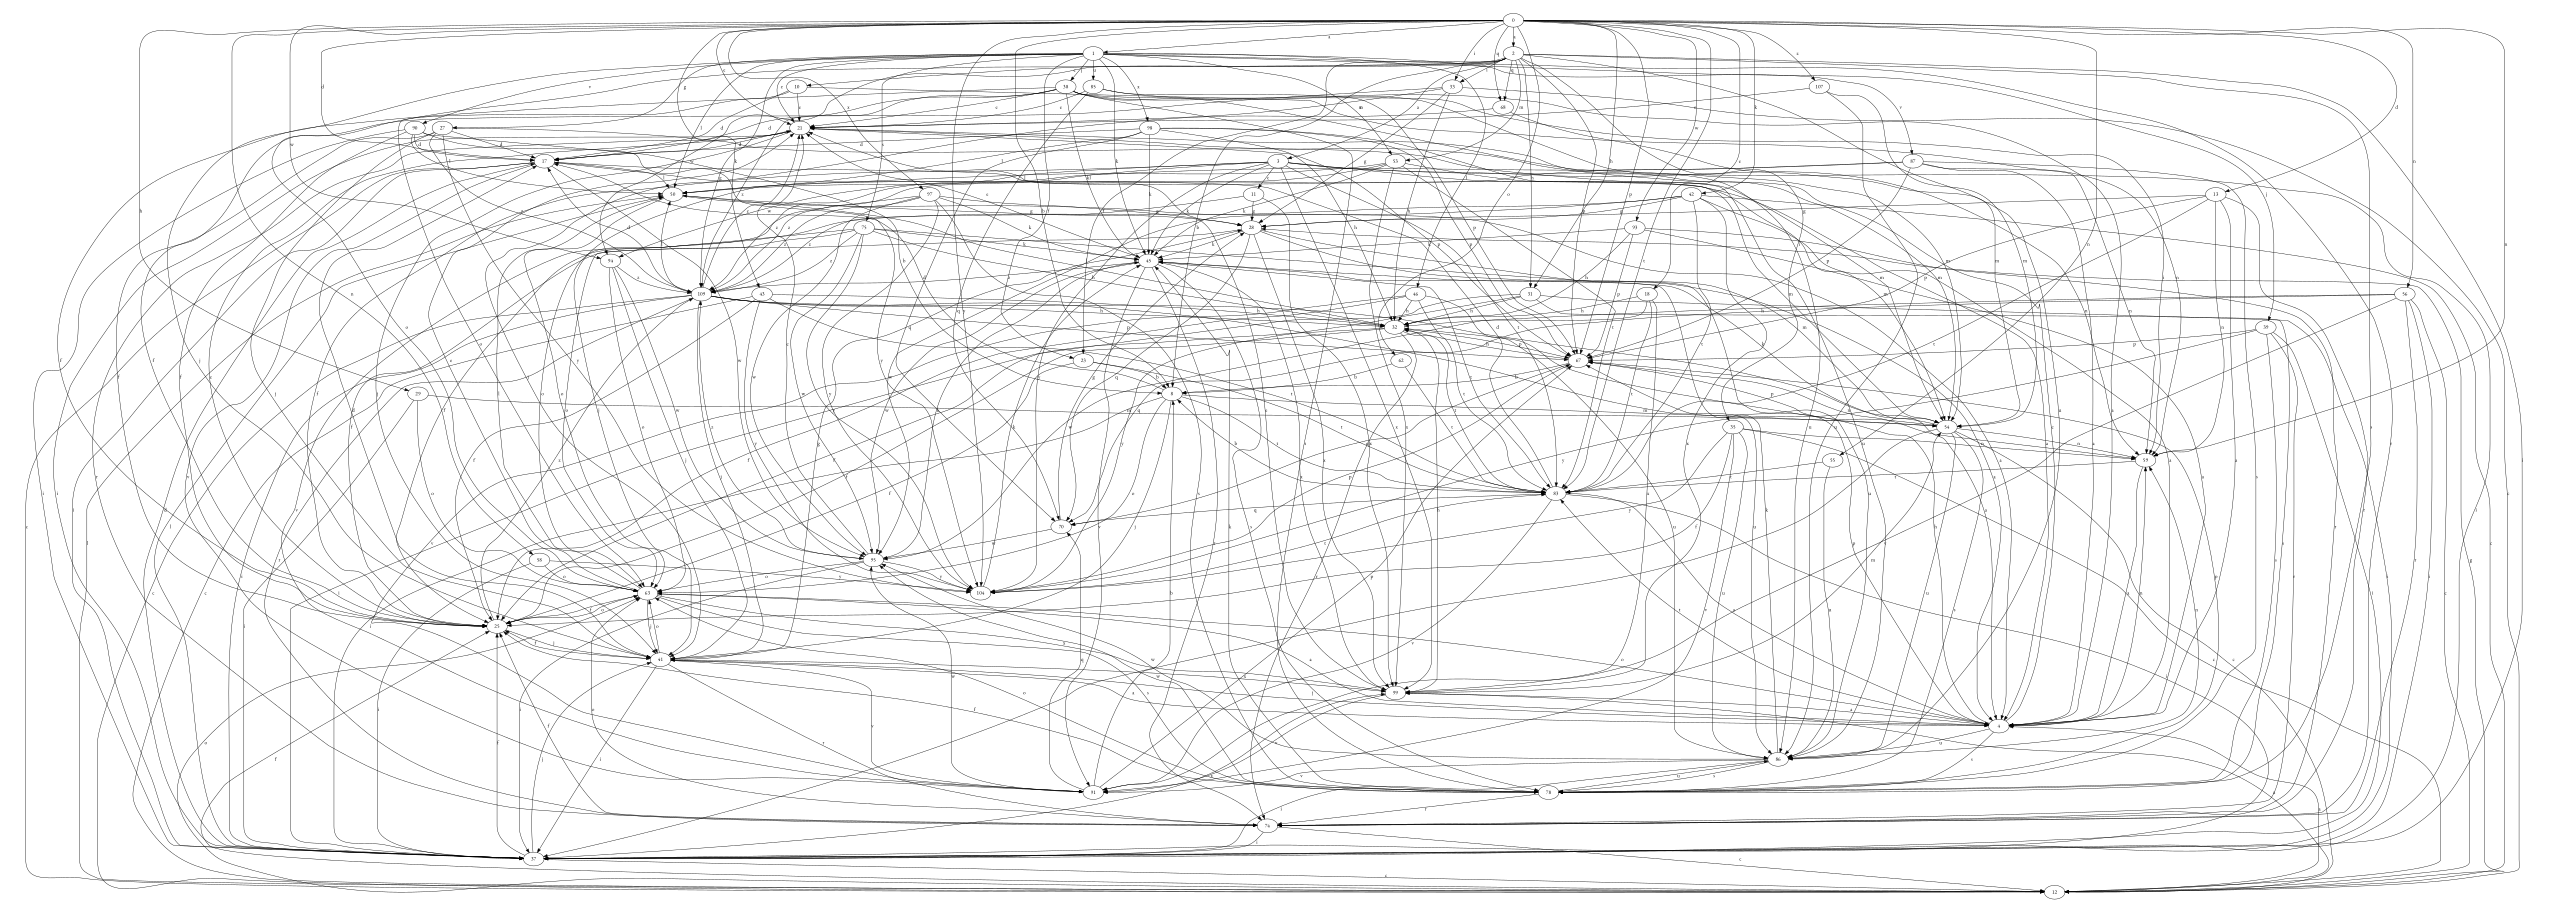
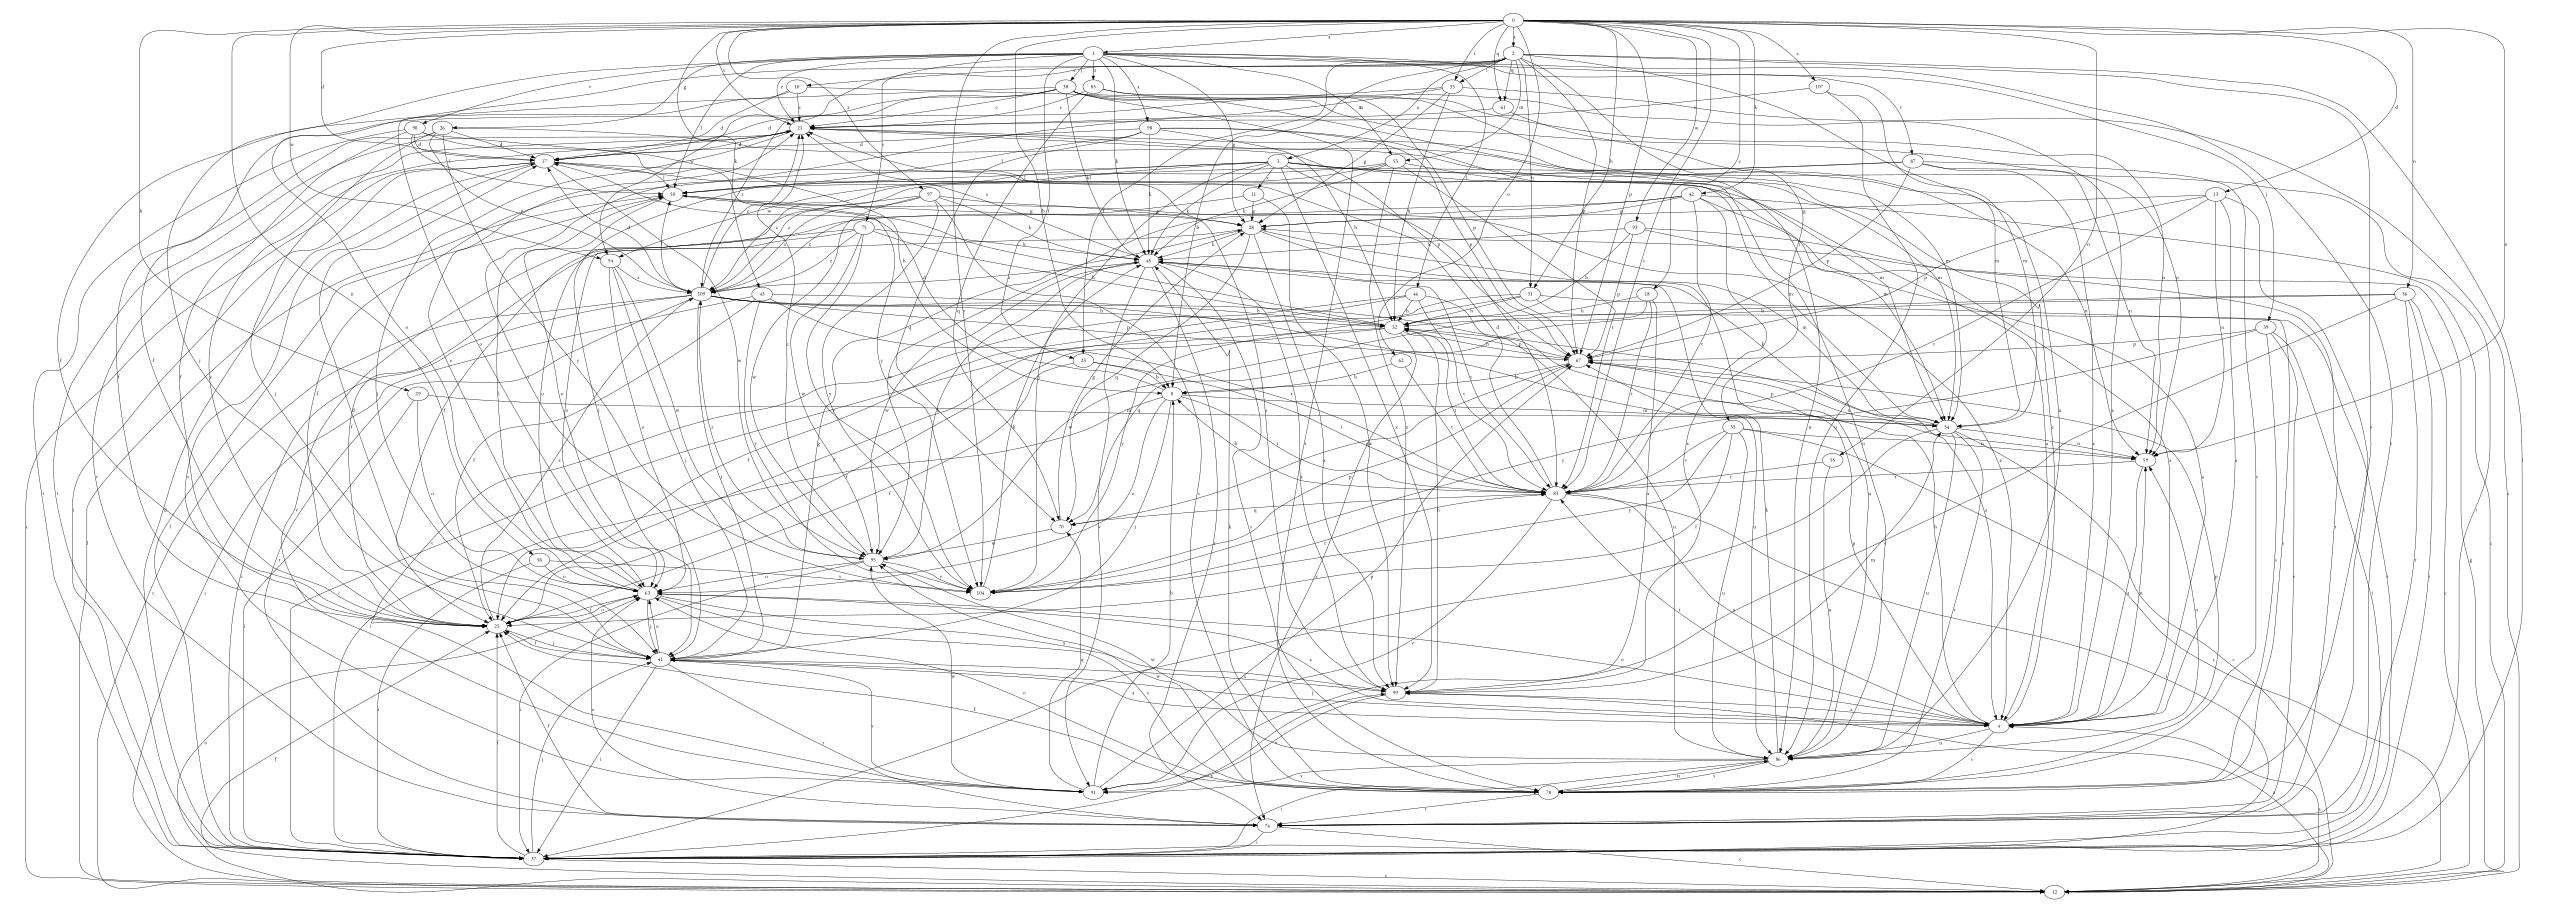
(815, 64) -> (1219, 108)
(1503, 107) -> (1503, 107)
(442, 128) -> (442, 128)
(1521, 277) -> none
(2164, 278) -> (2164, 278)
(1517, 722) -> (1652, 475)
